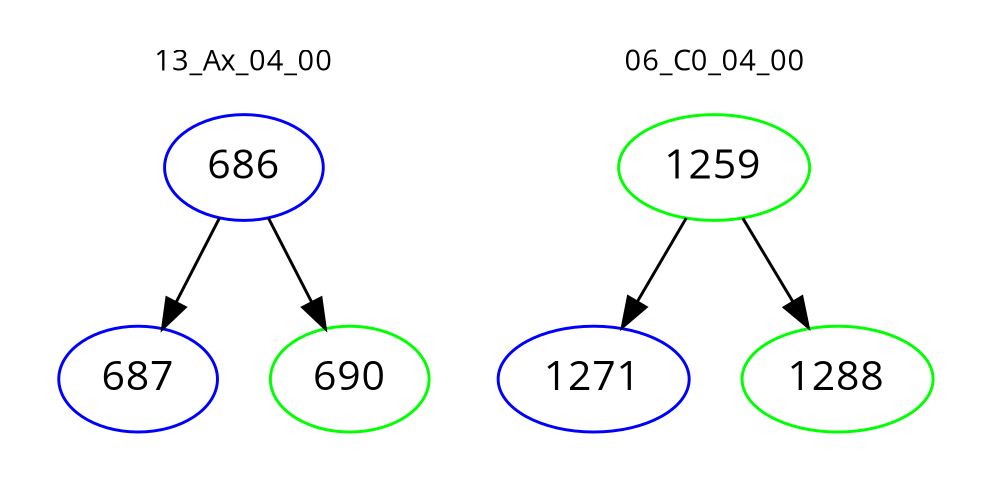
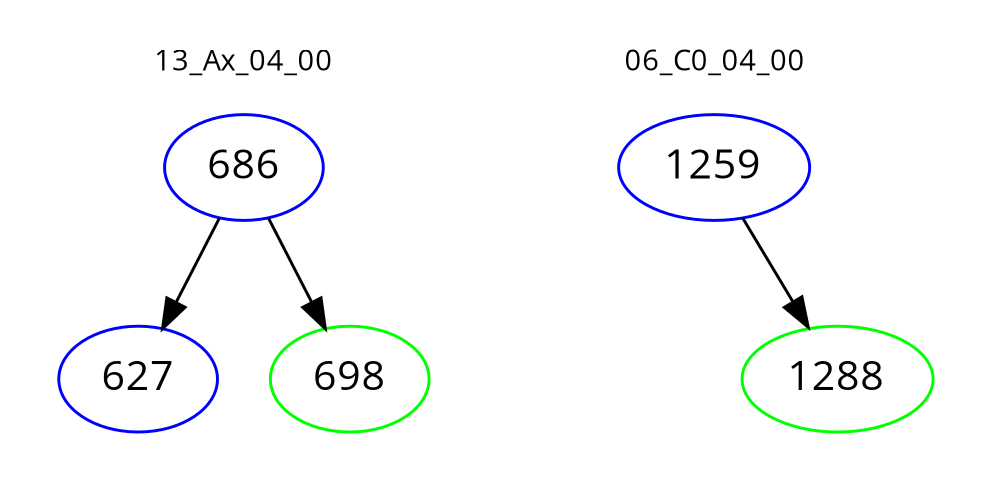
(714, 168) -> (714, 168)
(138, 379) -> (138, 379)
(350, 379) -> (350, 379)
(594, 379) -> none
